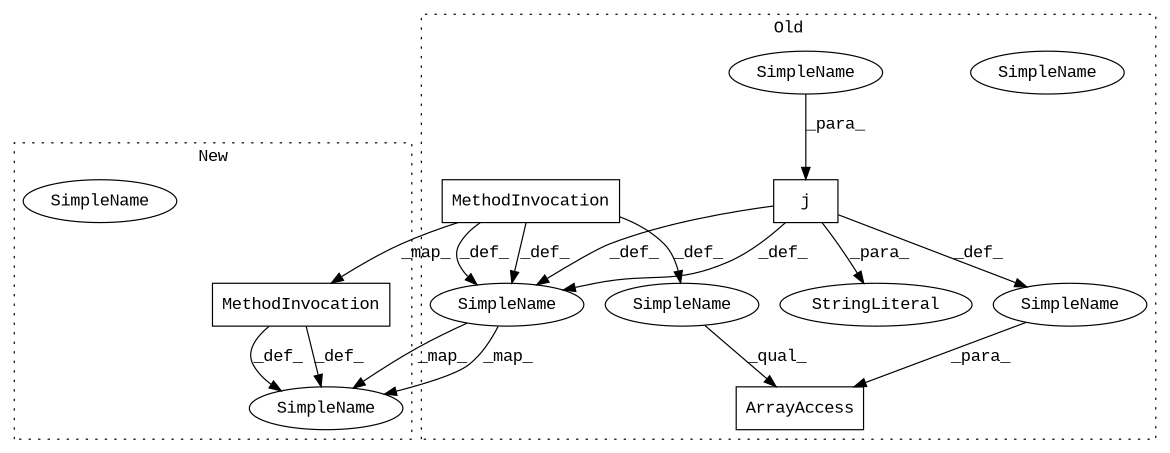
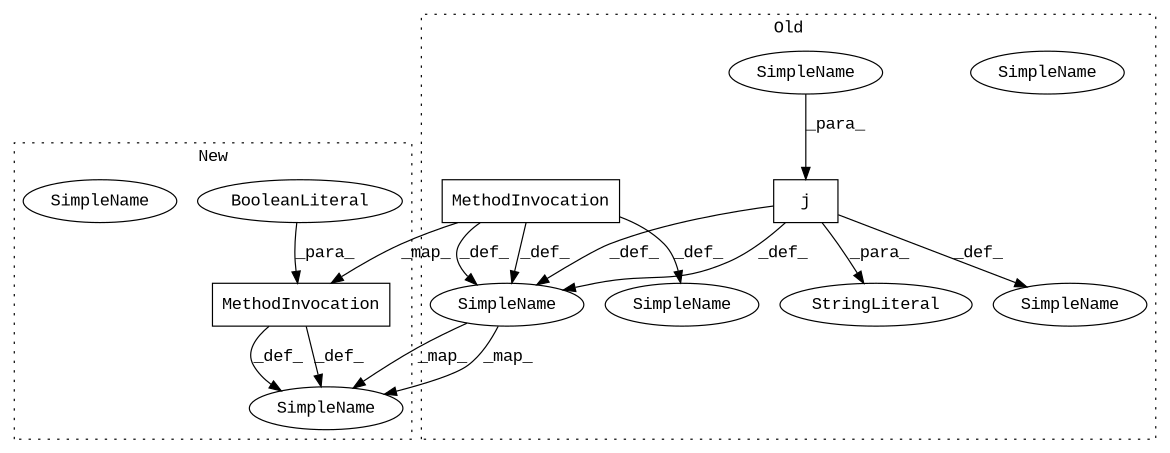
none -> (300, 201)
(800, 408) -> none
